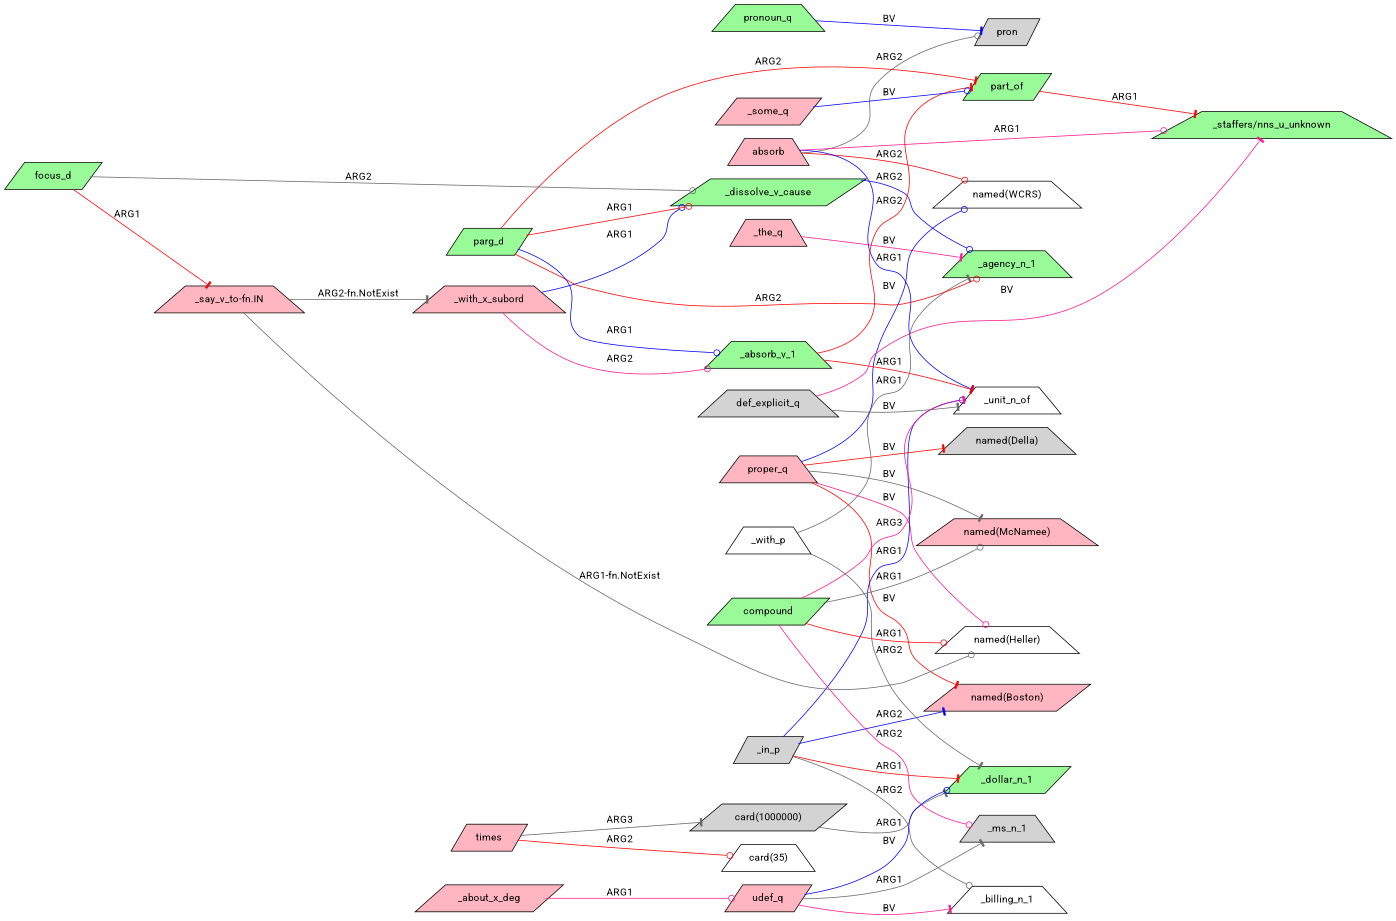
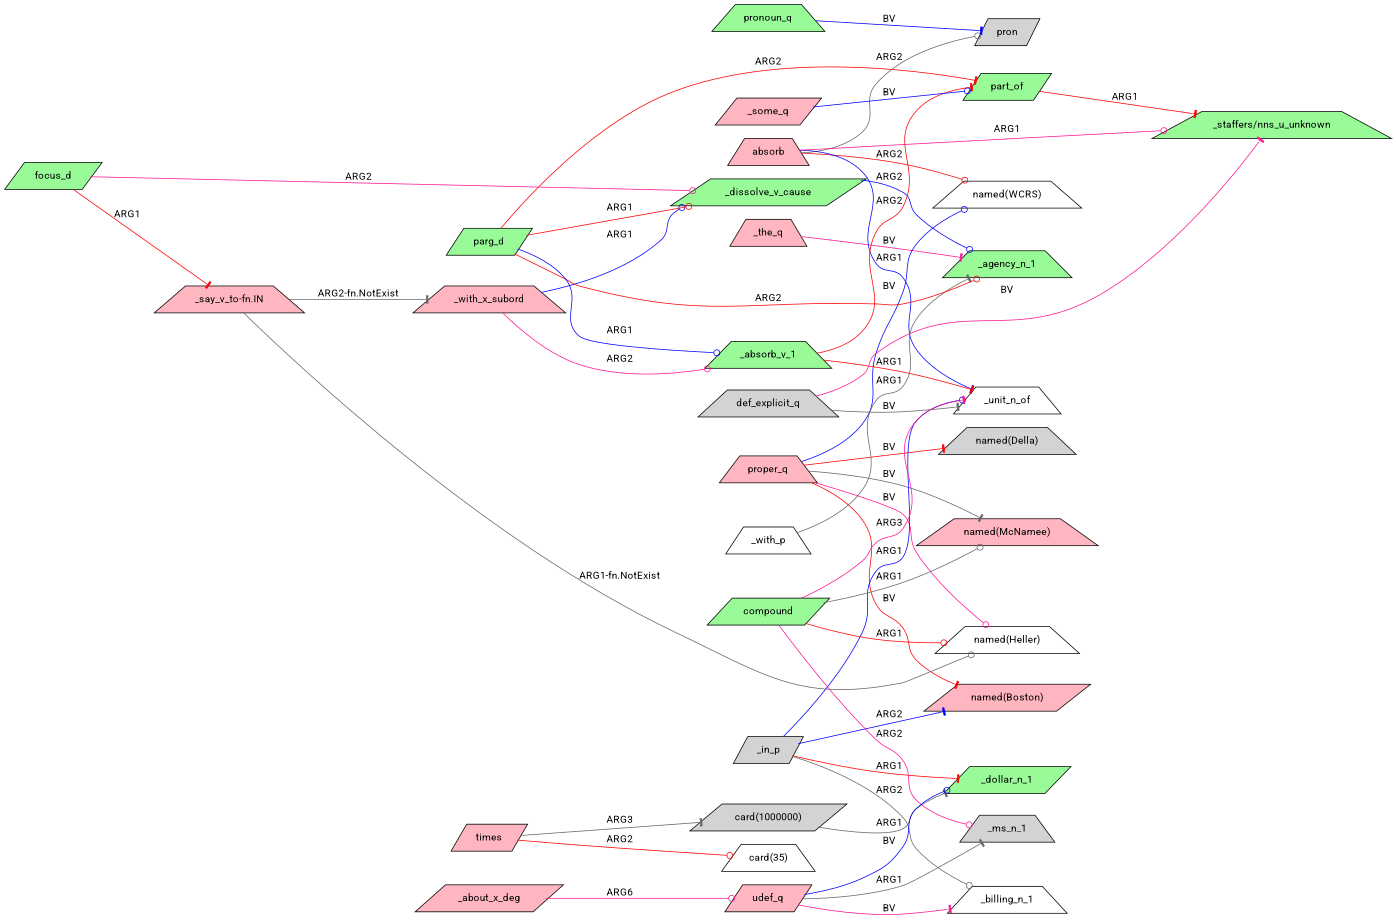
(390, 184) -> (390, 184)
(880, 665) -> none
(620, 893) -> (620, 893)
